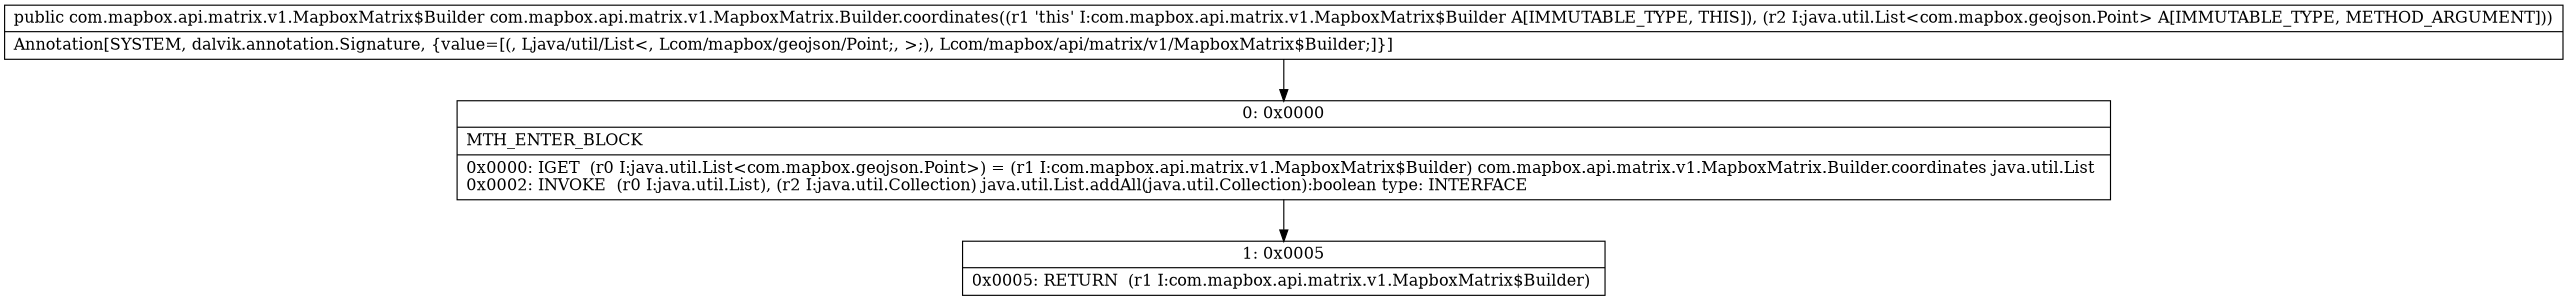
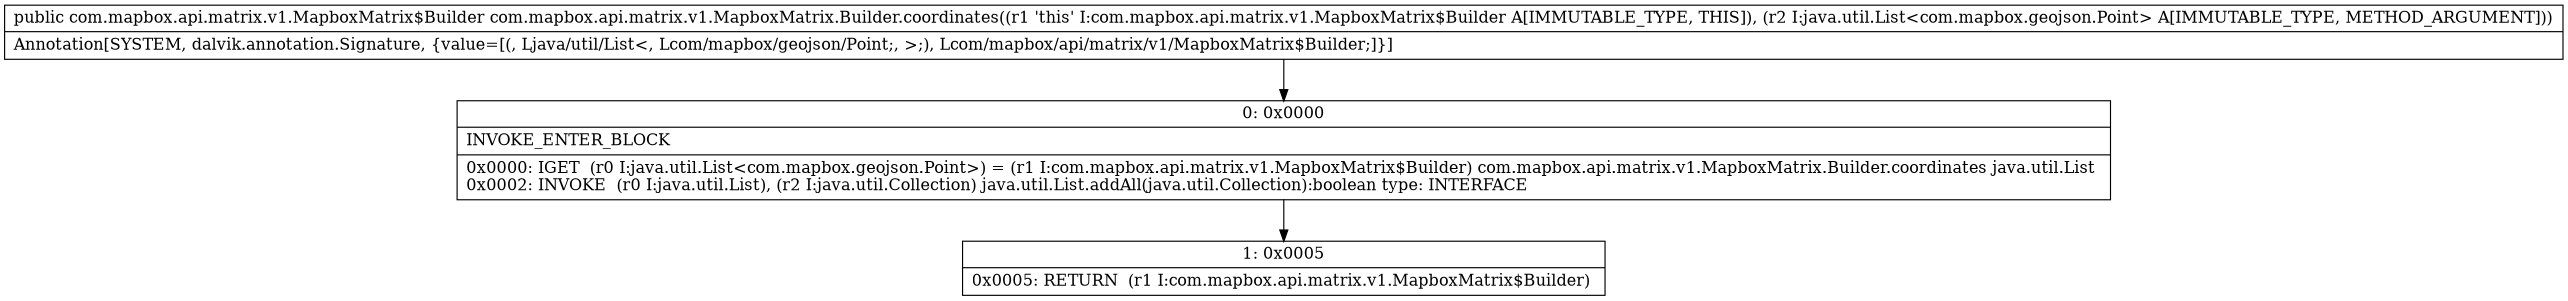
(555, 140) -> (569, 140)
